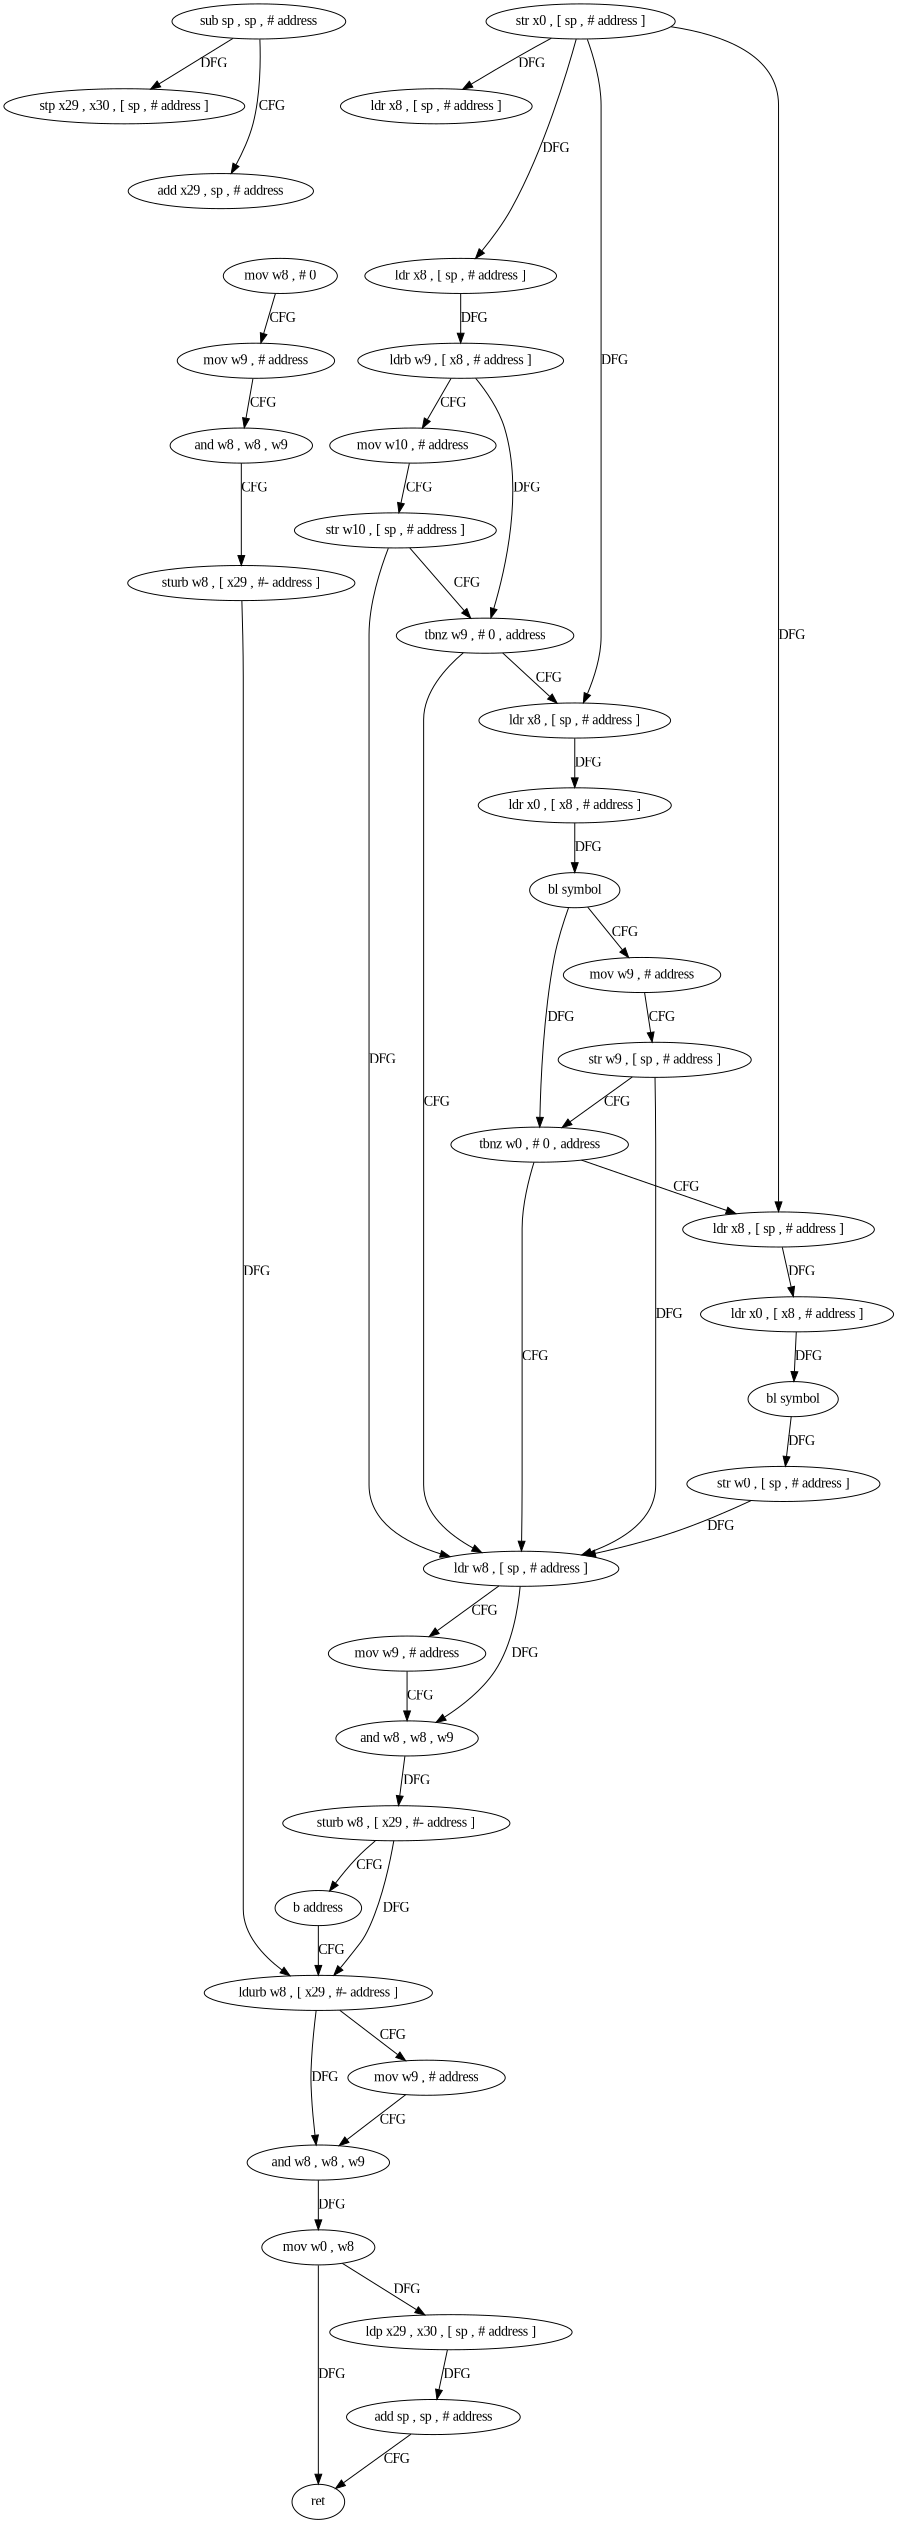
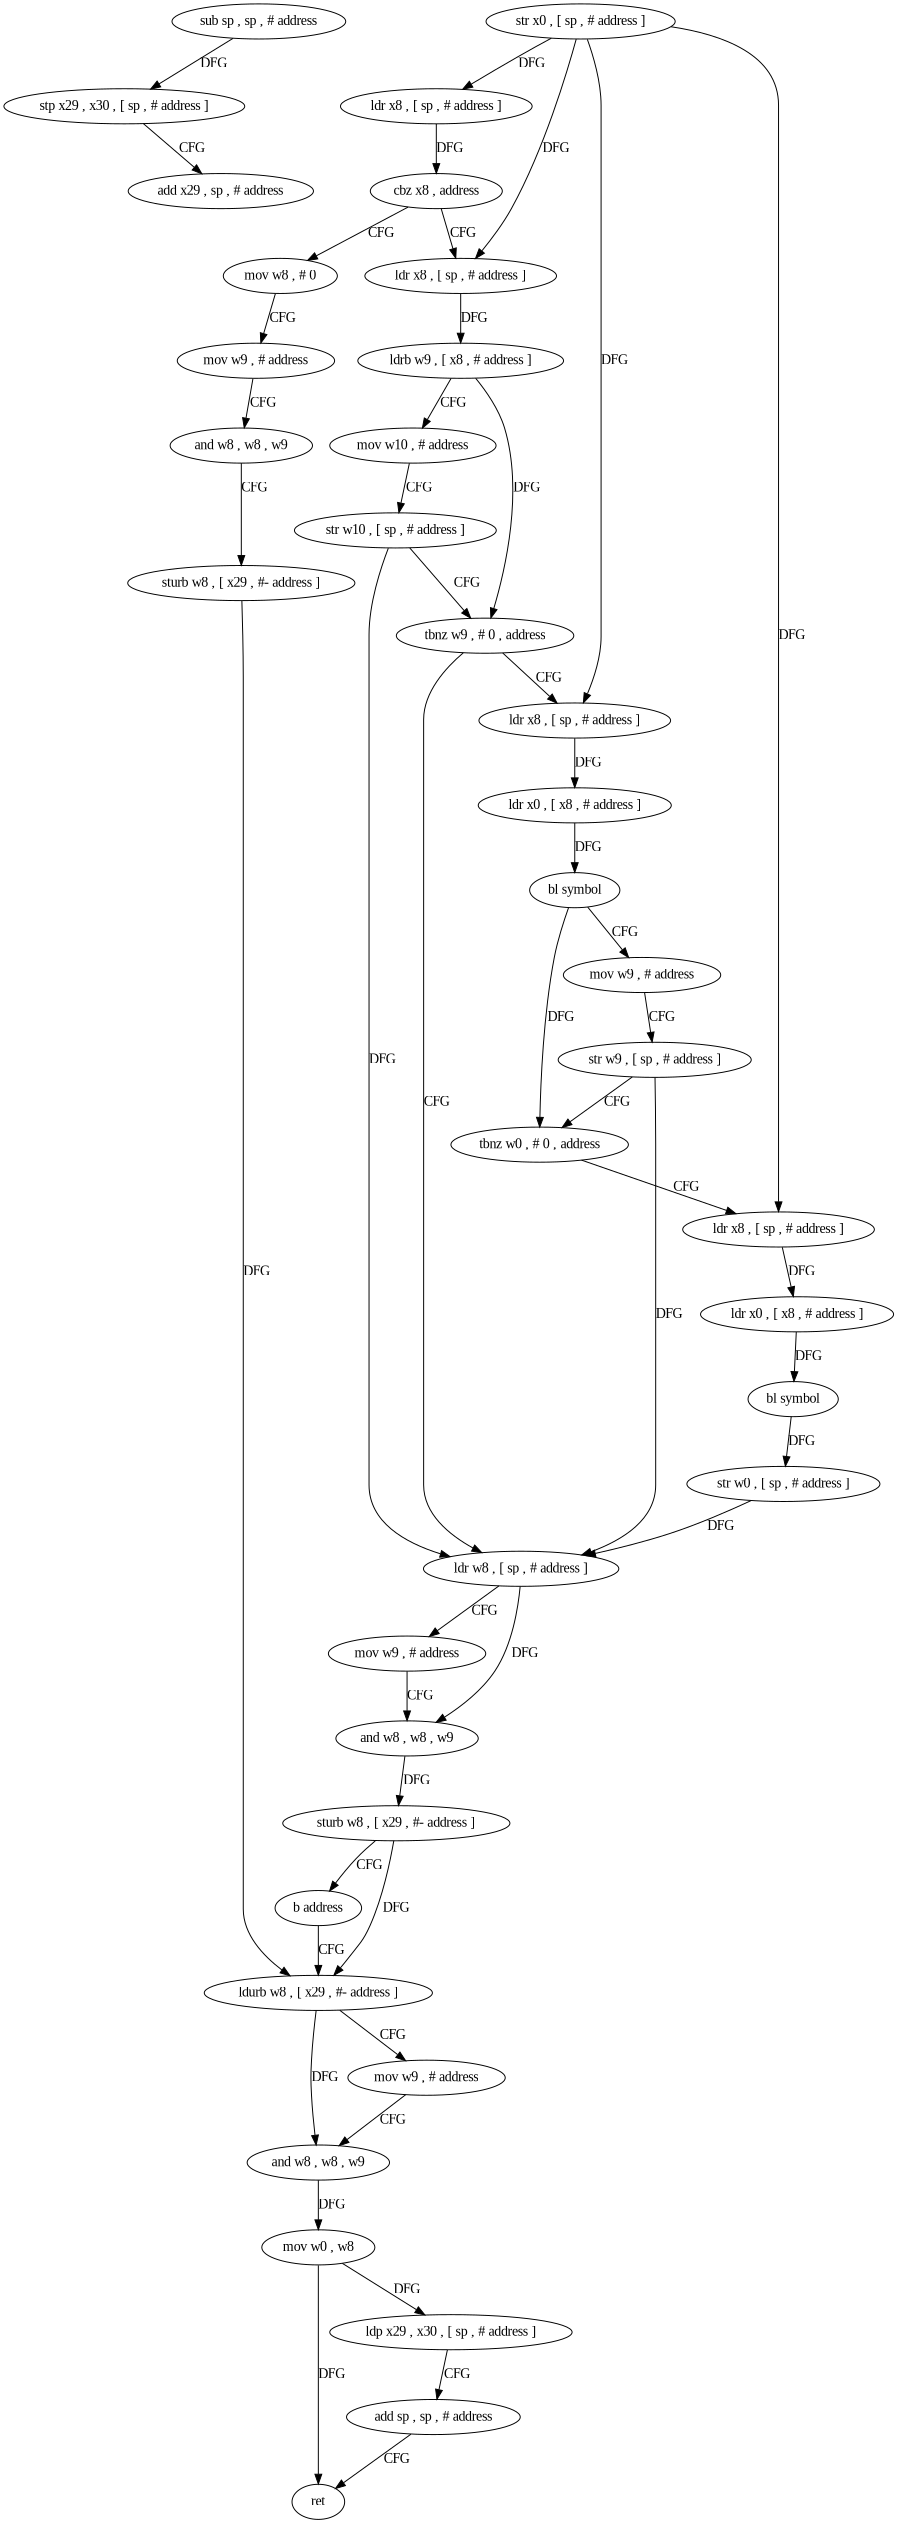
(257, 104) -> (169, 145)
none -> (436, 191)
(522, 1351) -> none
(457, 2375) -> (457, 2375)
